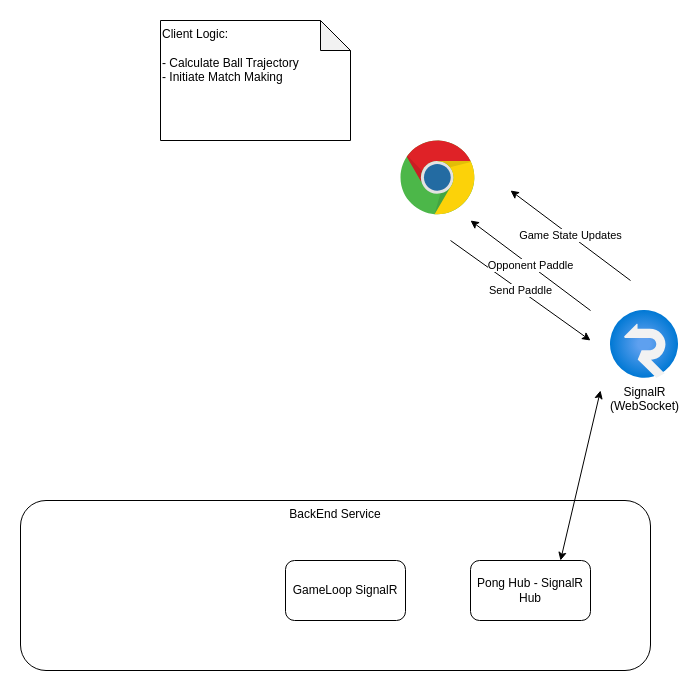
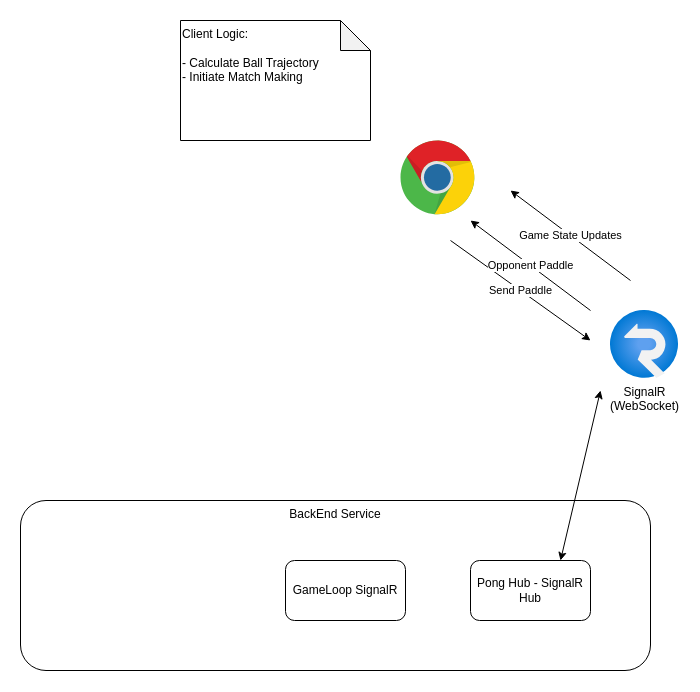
(256, 81) -> (276, 81)
